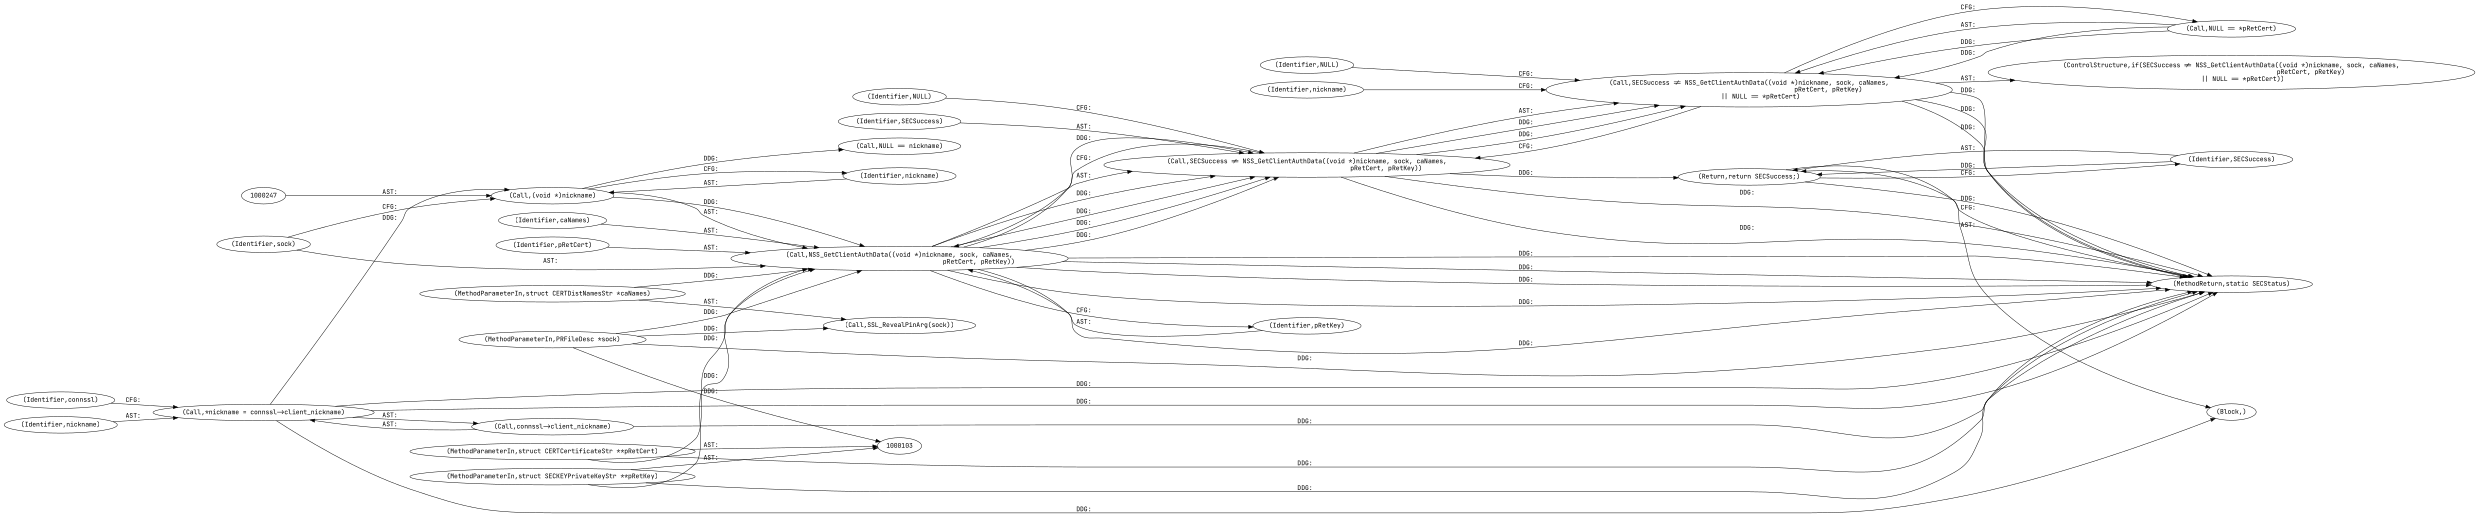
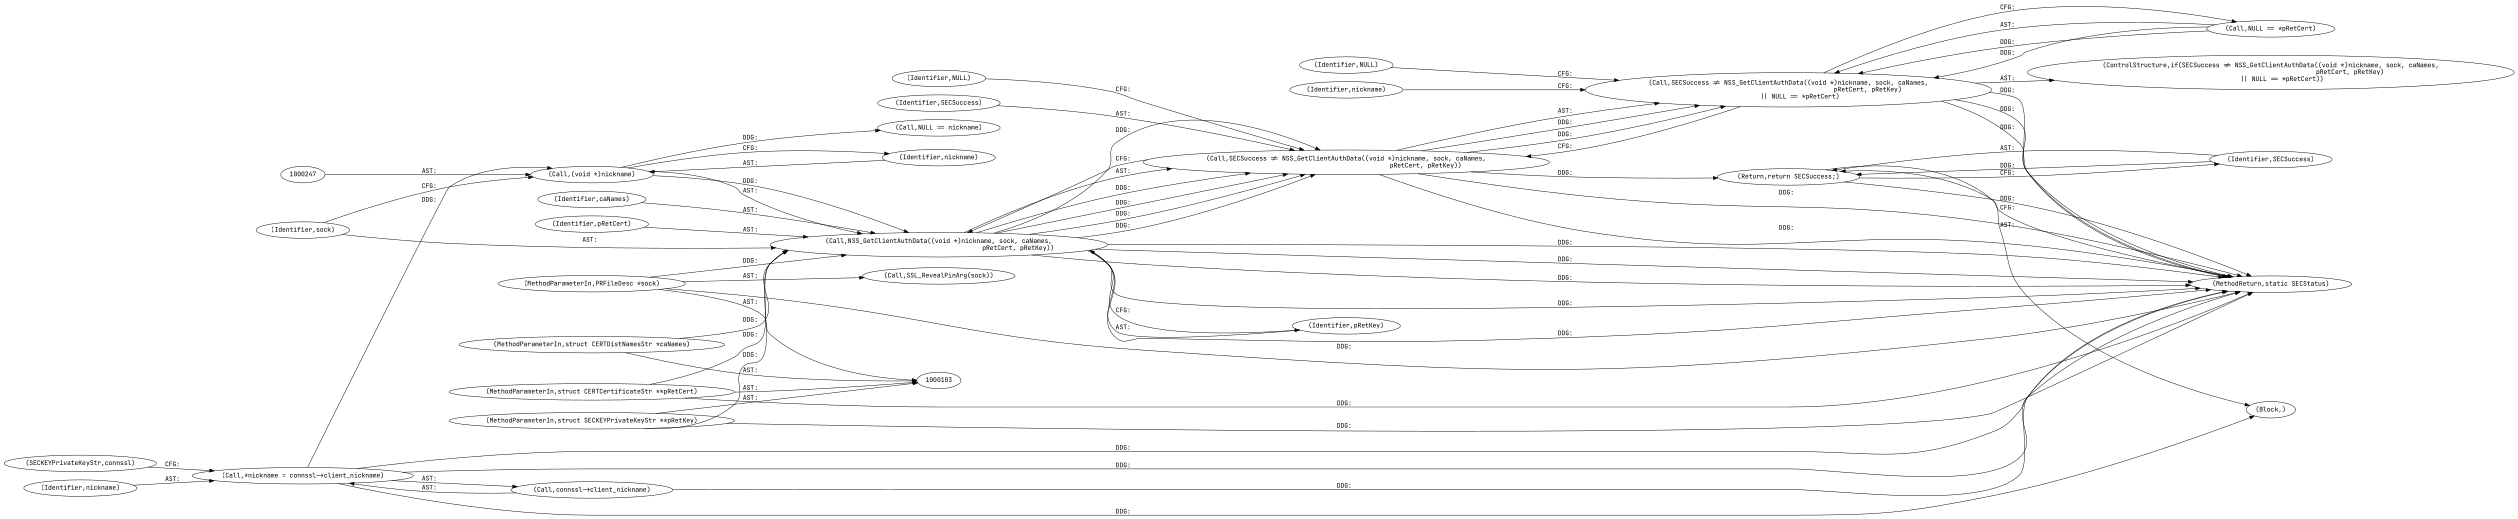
(730, 308) -> (768, 376)
(713, 329) -> (752, 276)
(713, 392) -> (752, 302)
(61, 400) -> (80, 463)
